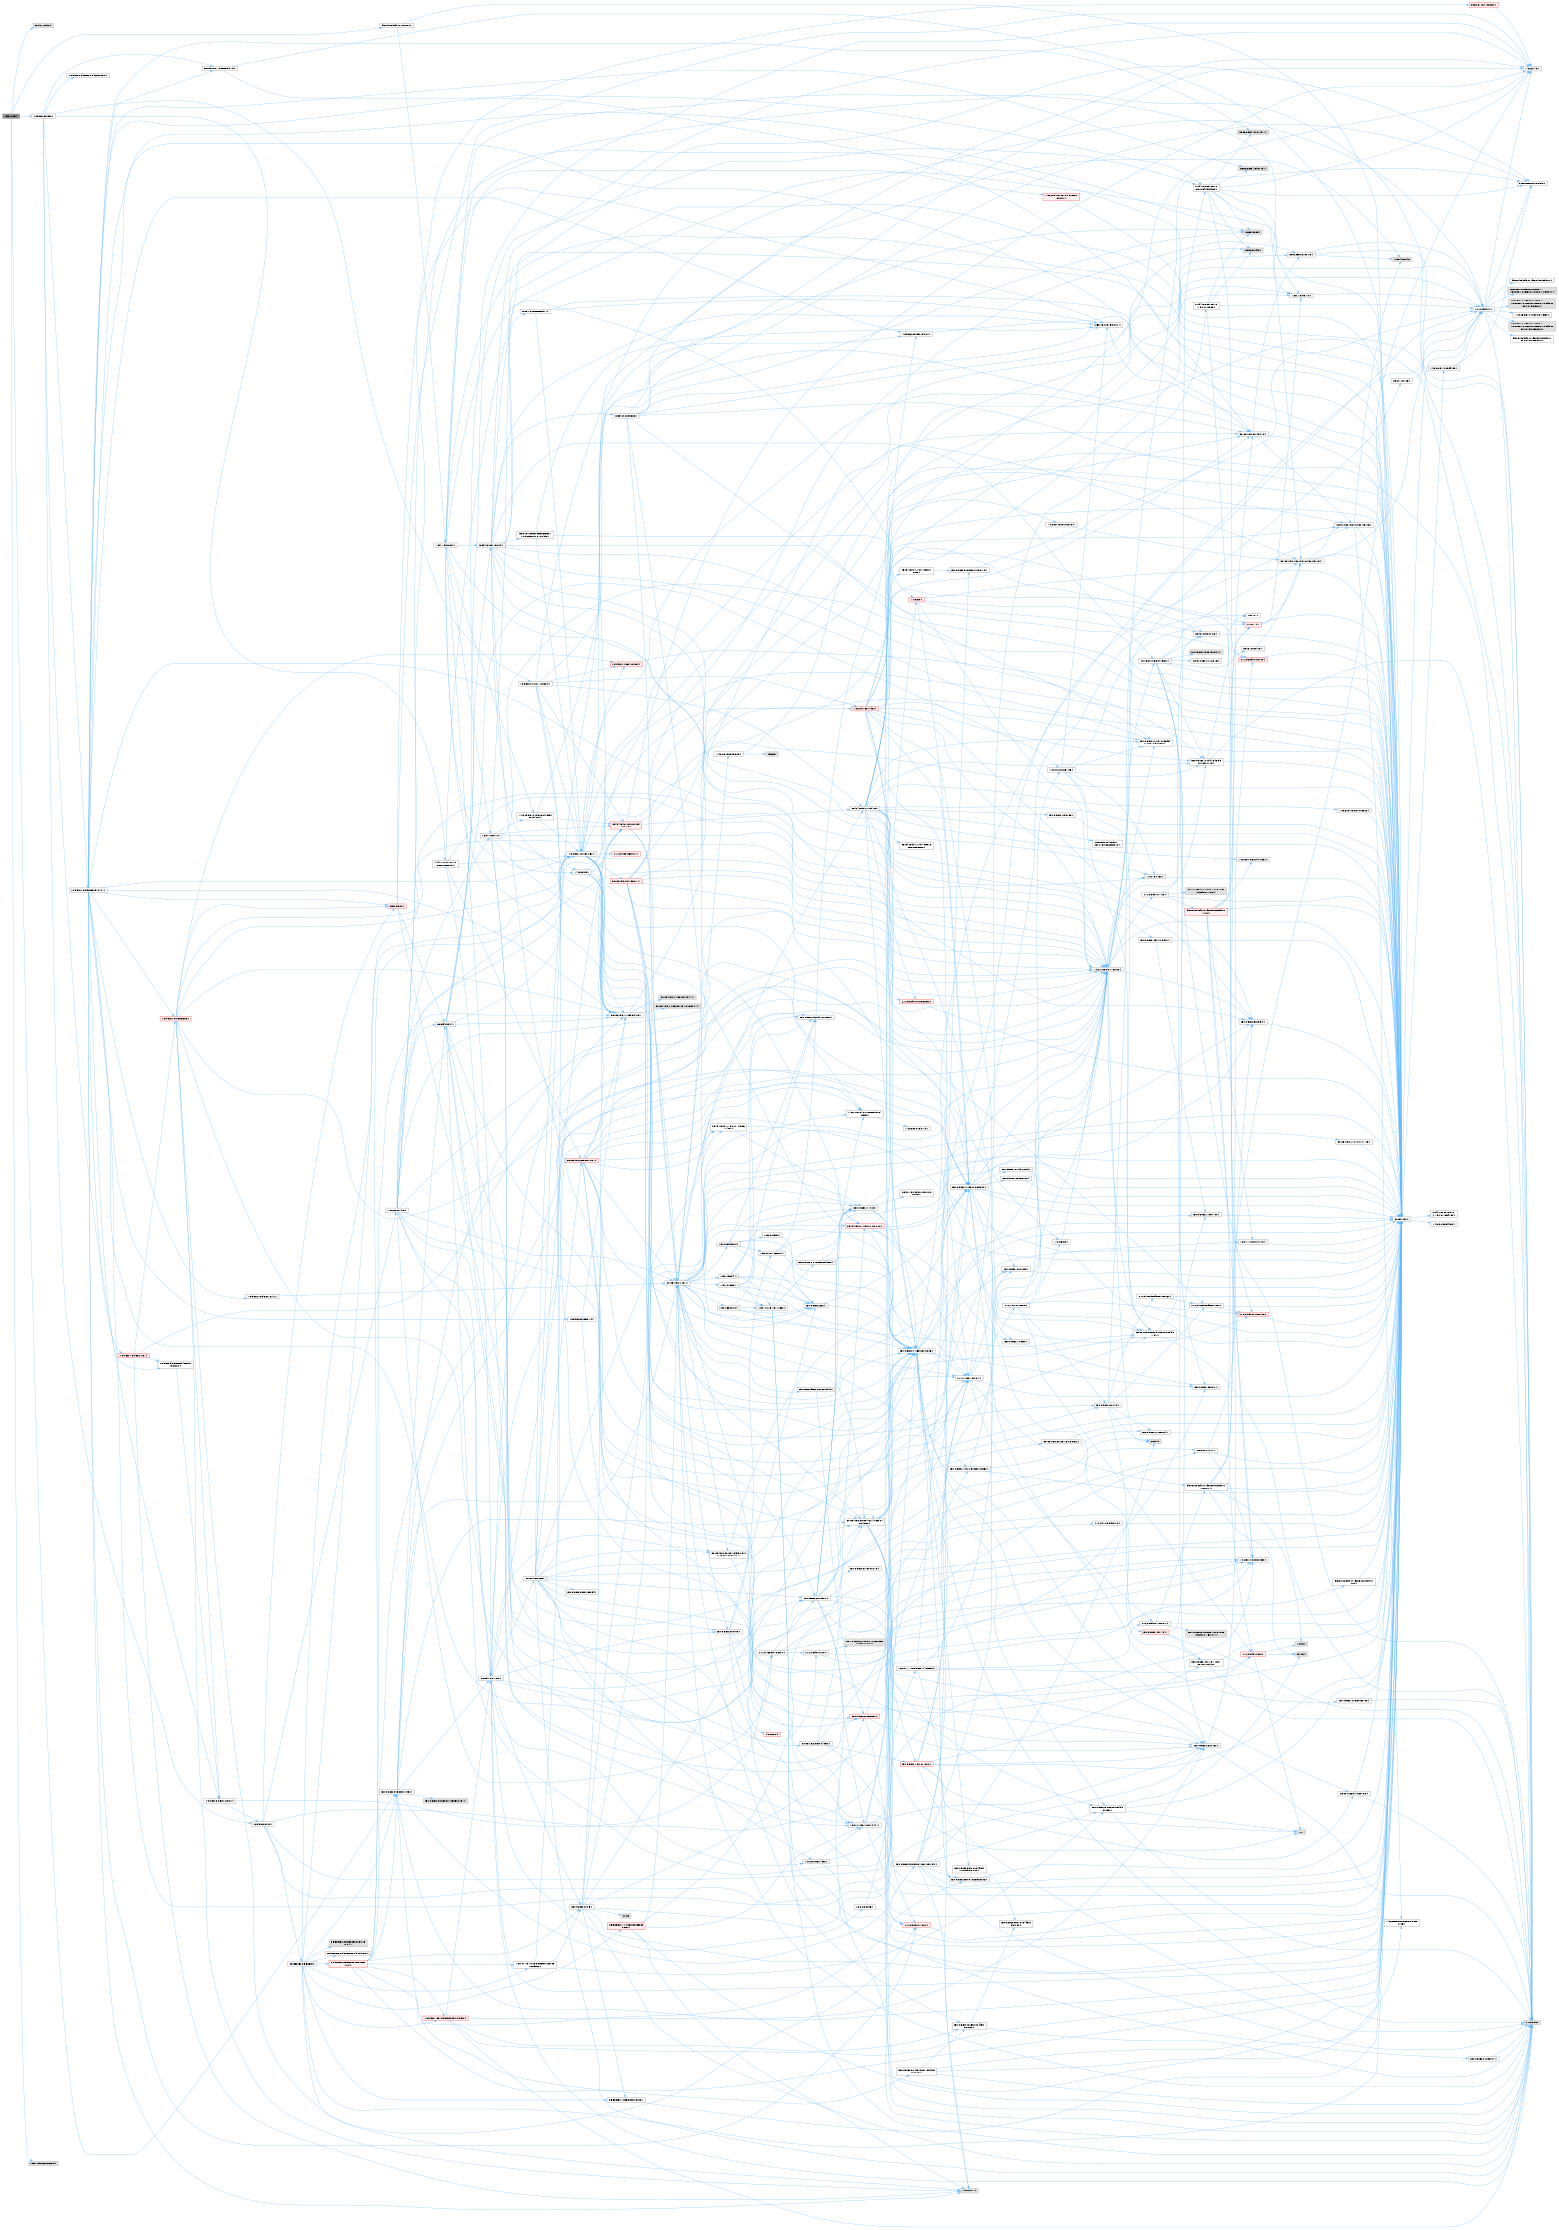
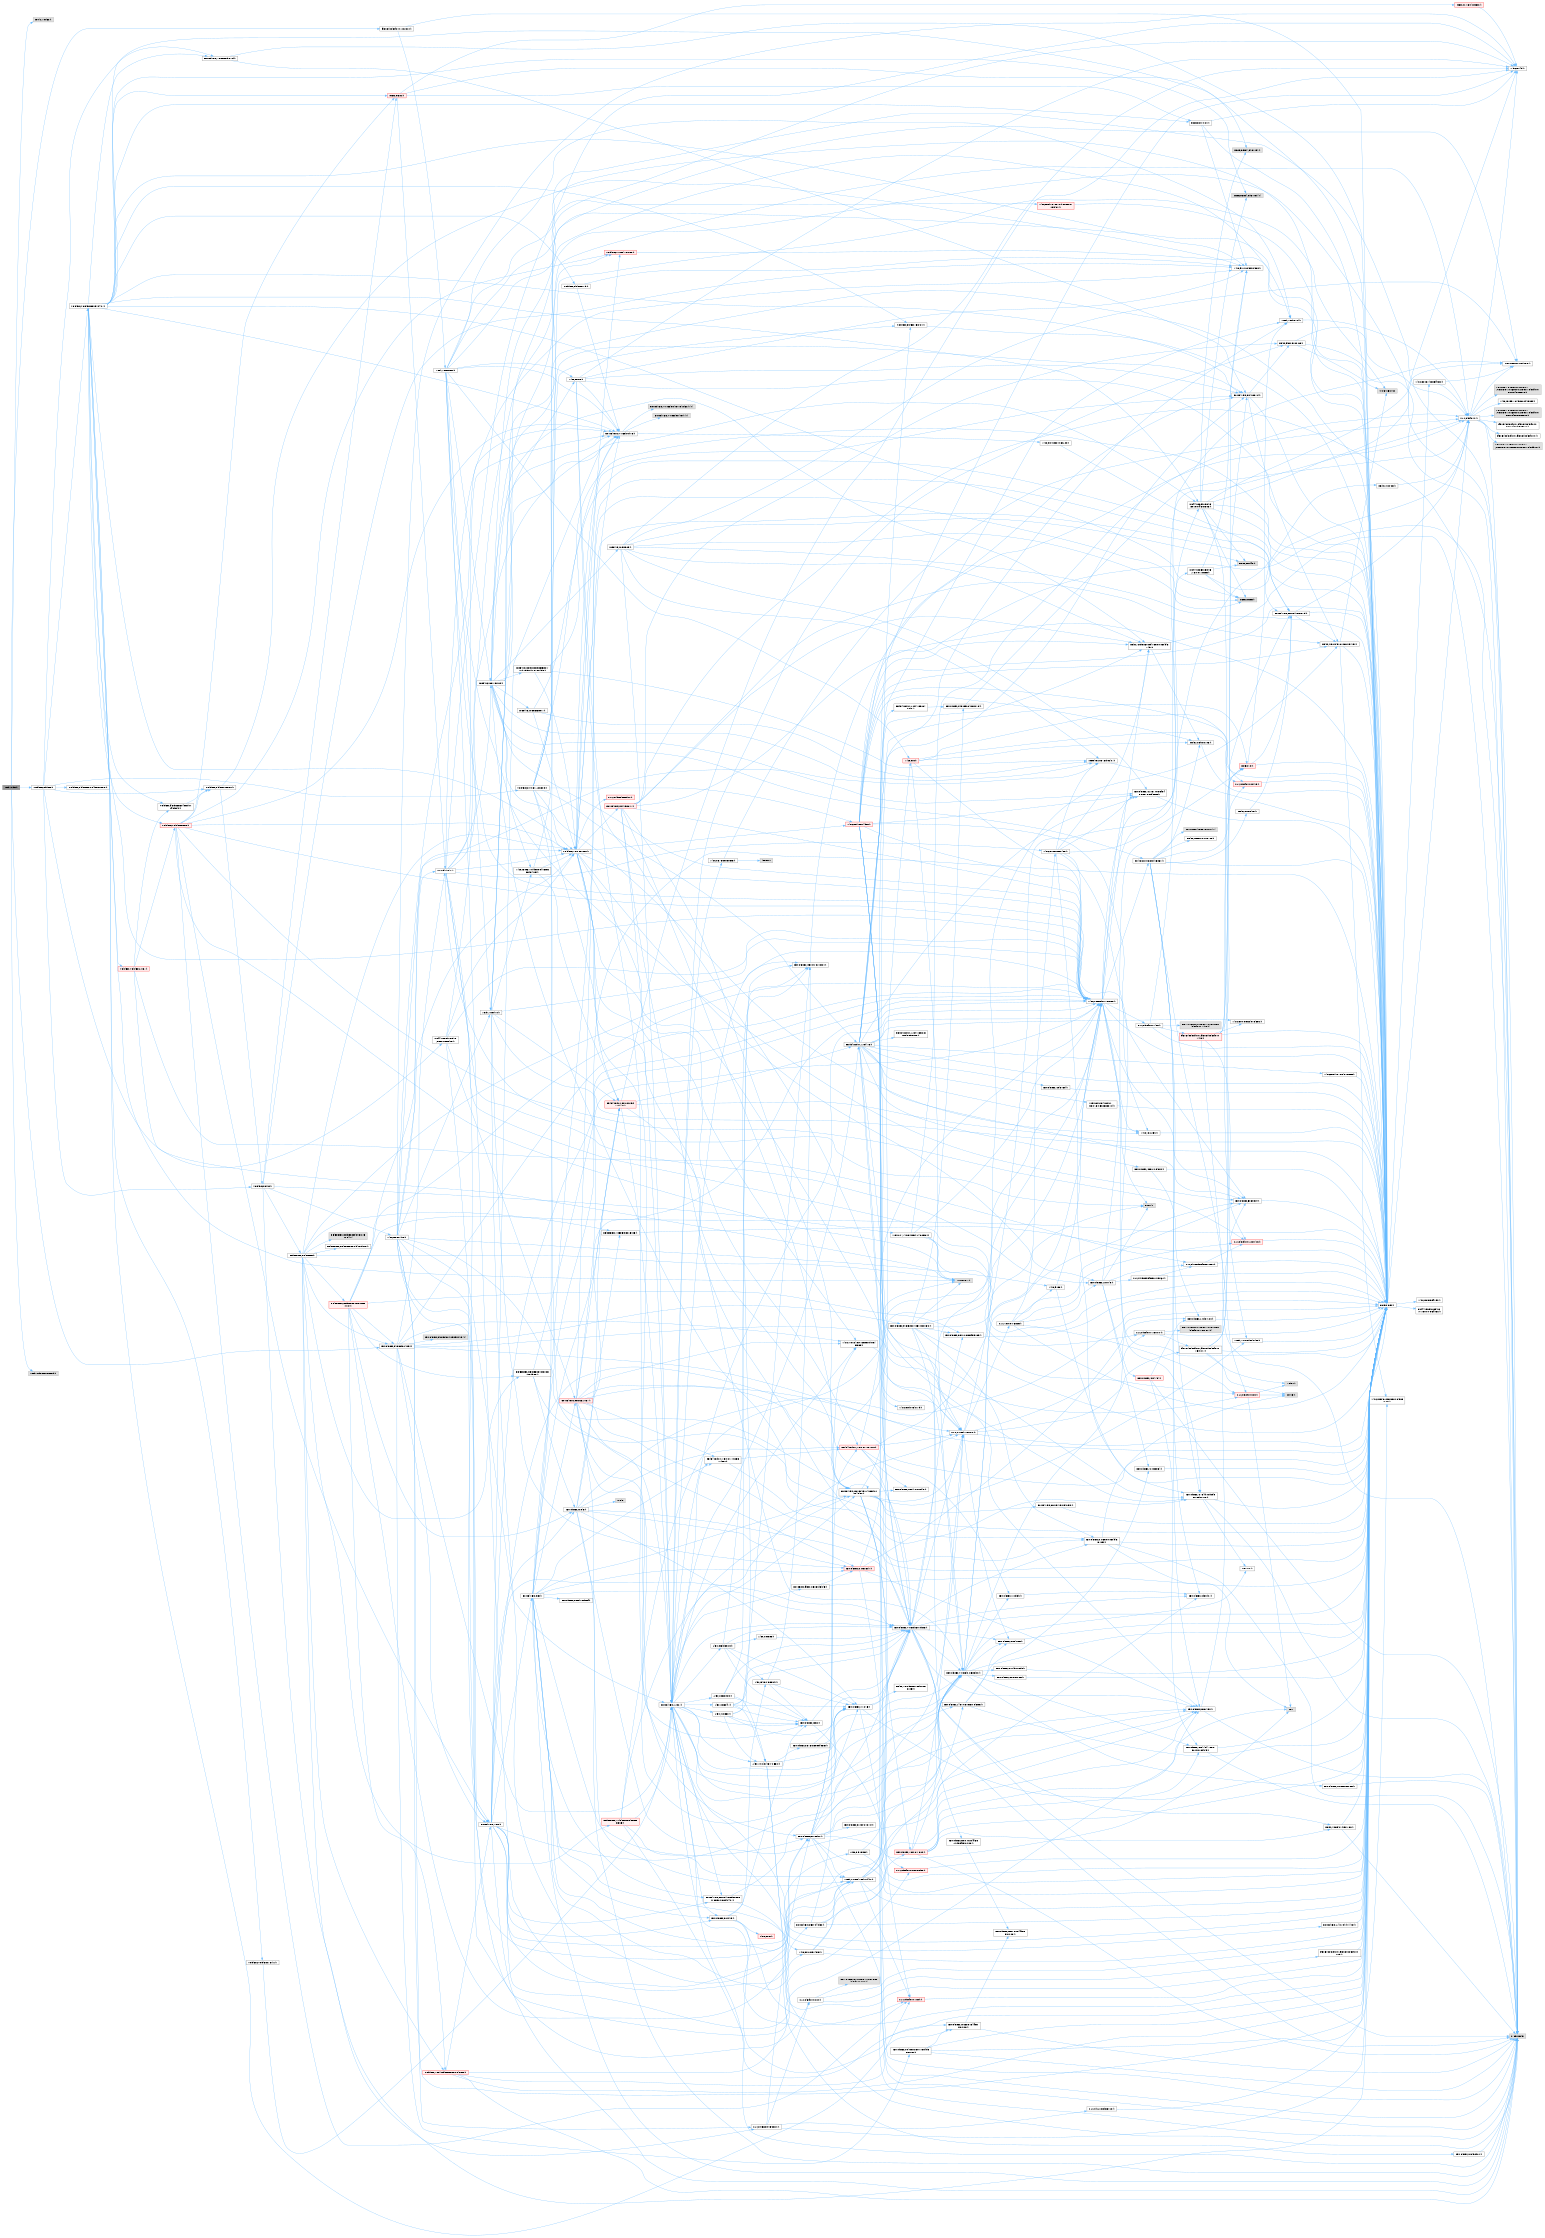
(1301, 561) -> (1291, 613)
none -> (911, 1489)
(535, 1965) -> (532, 1373)
